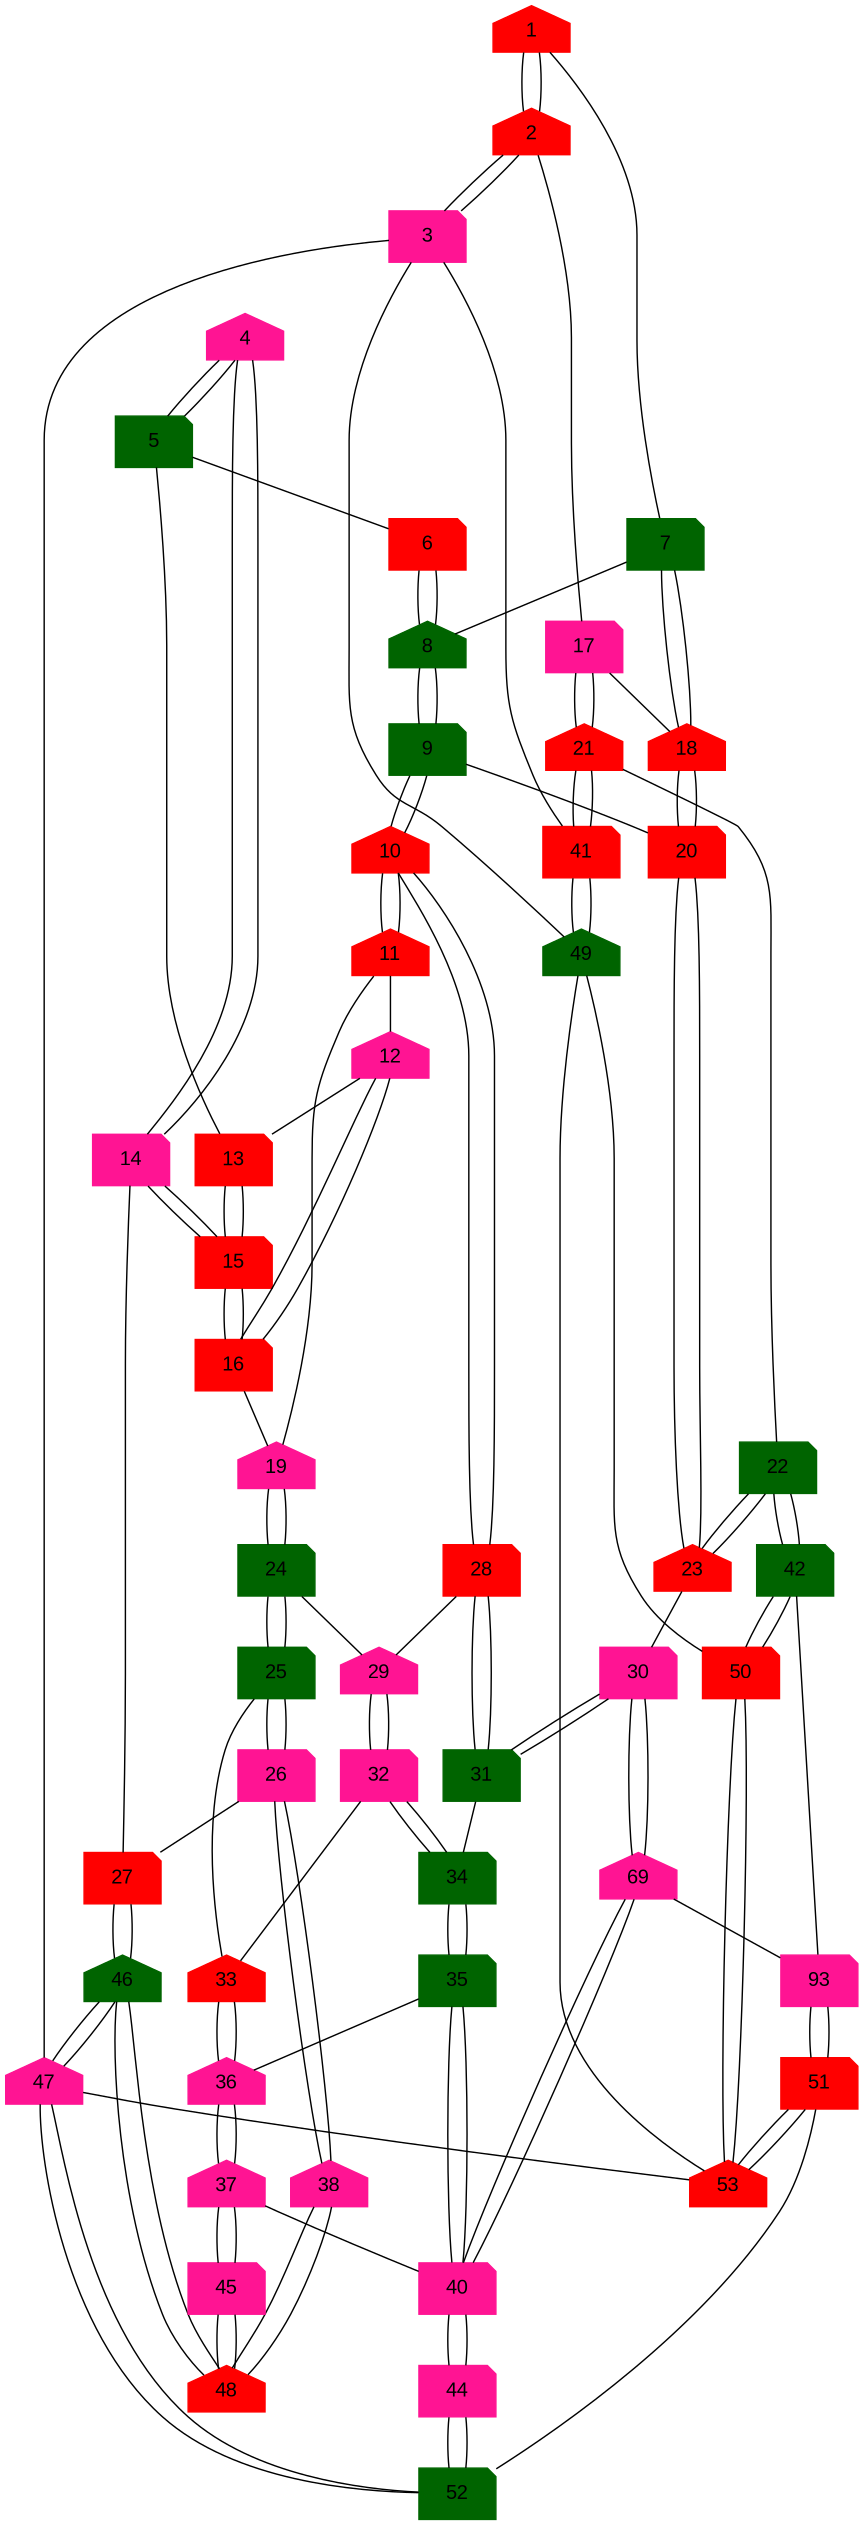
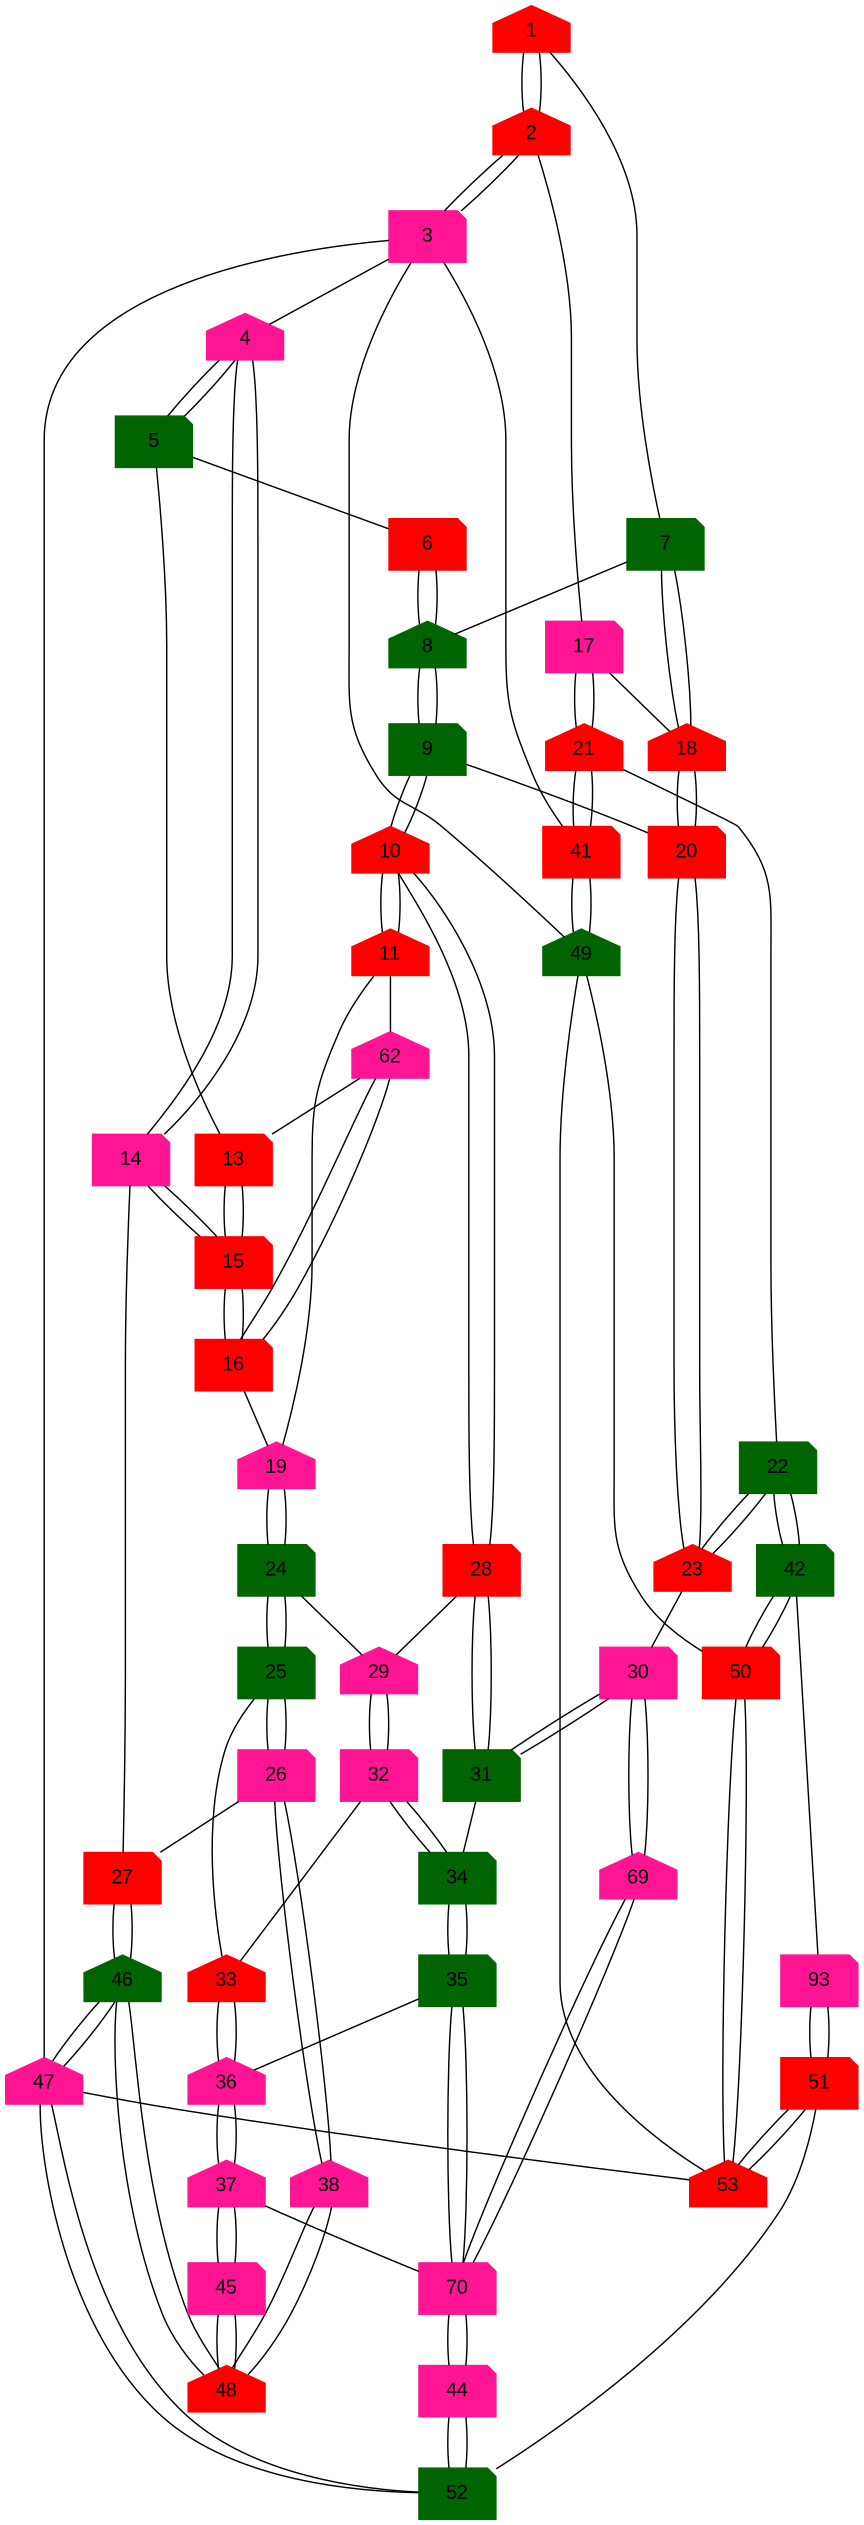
none -> (329, 292)
(390, 1057) -> (390, 1057)
(735, 1933) -> none
(457, 2289) -> (457, 2289)
